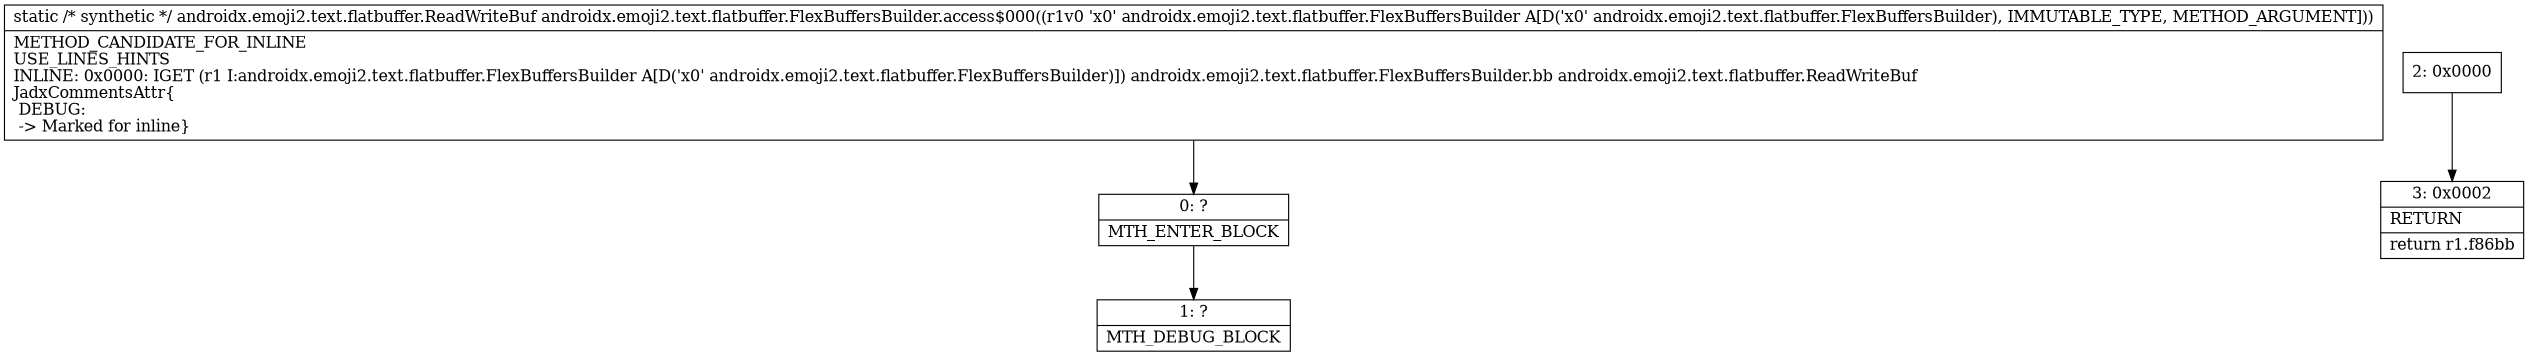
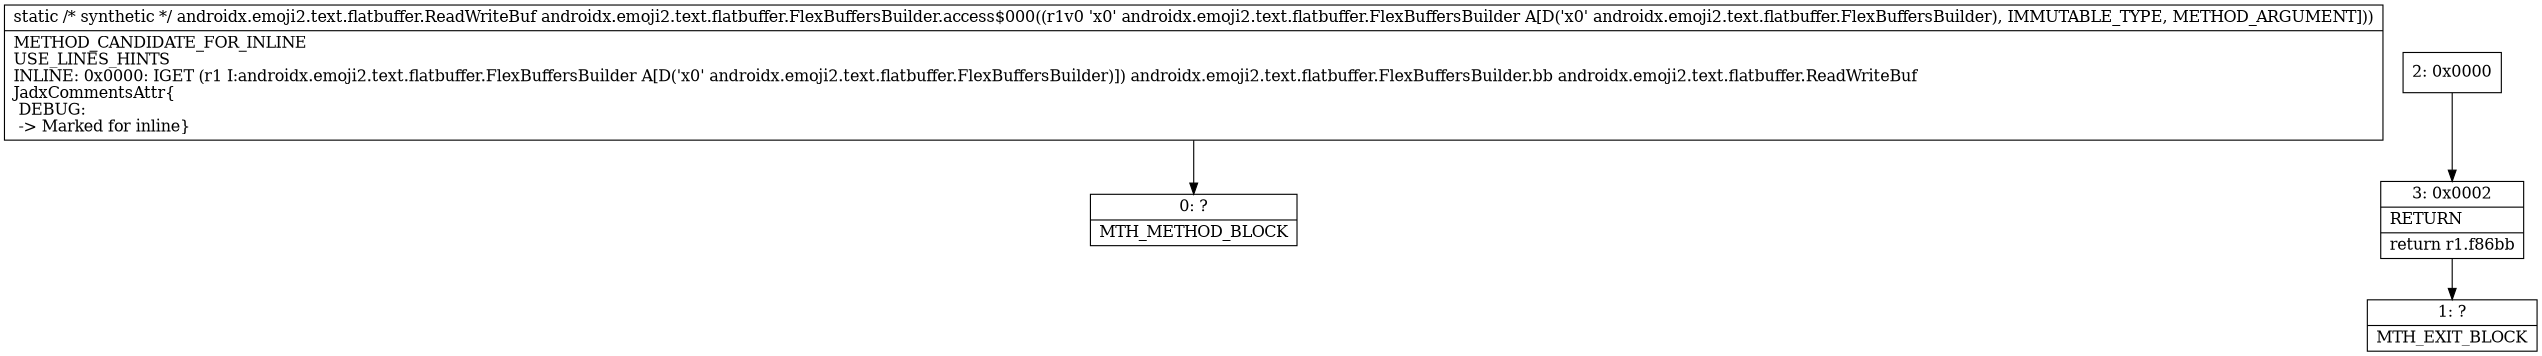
(1194, 232) -> (1194, 232)
(1194, 267) -> (2452, 274)
(1194, 338) -> (2452, 338)
